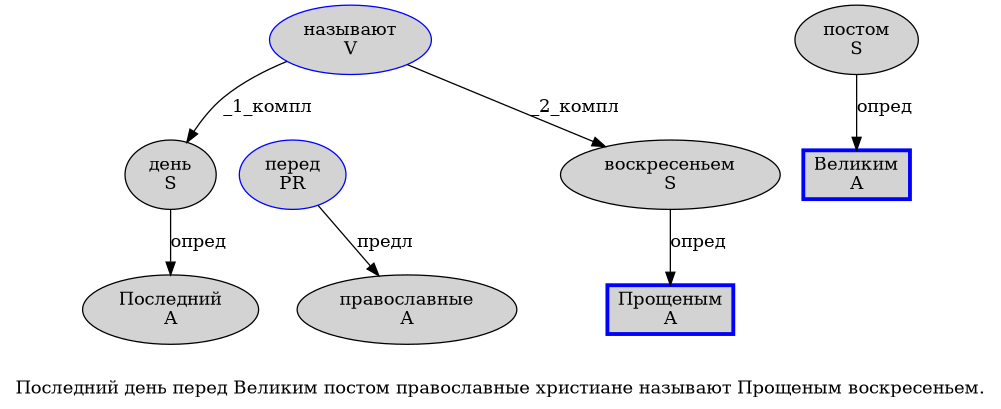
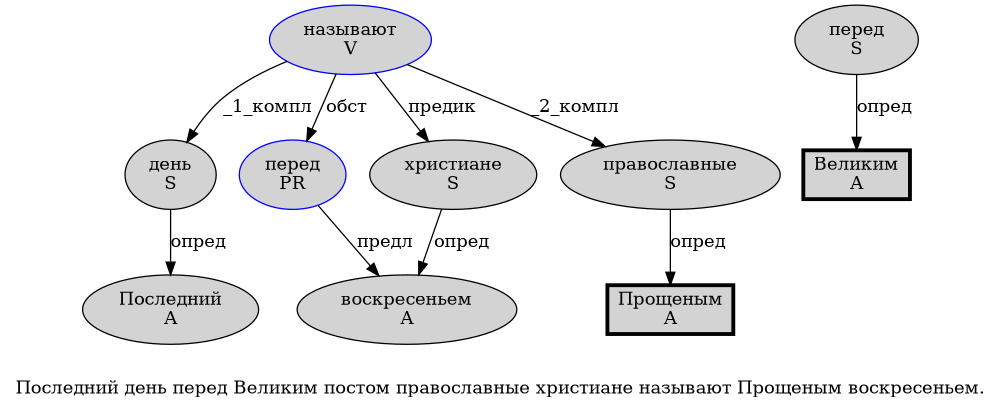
(857, 40) -> (857, 40)
none -> (324, 101)
none -> (453, 175)
(670, 175) -> (670, 175)
(857, 175) -> (857, 175)
(407, 310) -> (407, 310)
(670, 310) -> (670, 310)
